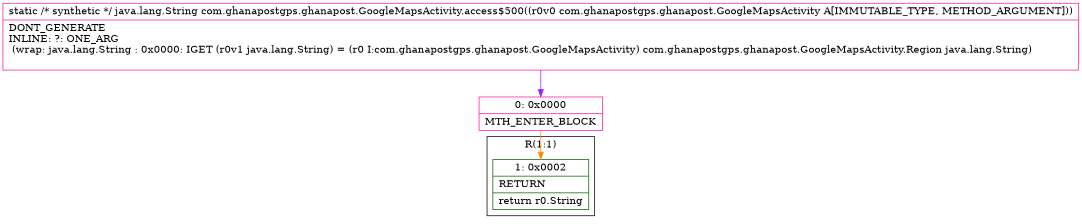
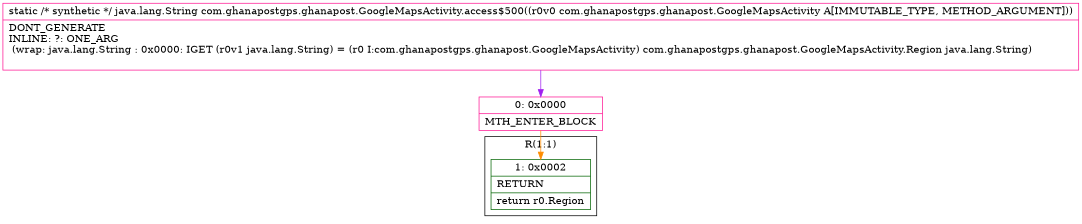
(541, 201) -> (541, 201)
